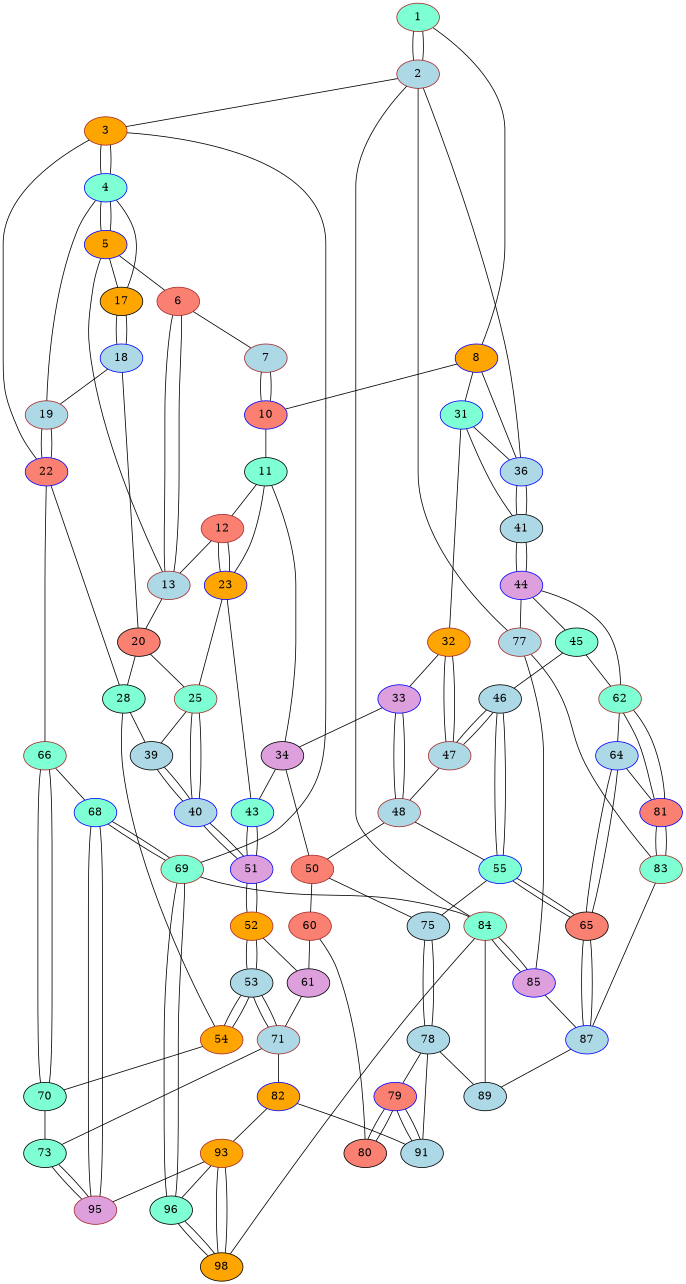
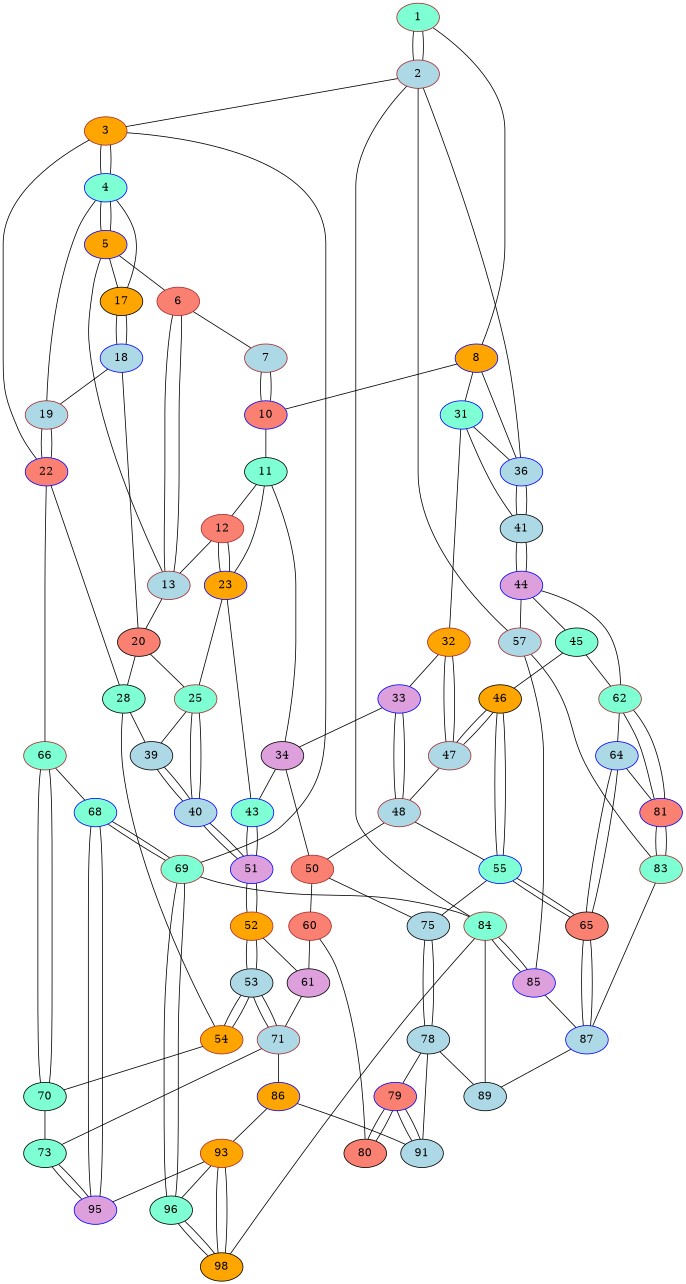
(520, 642) -> (520, 642)
(500, 699) -> (500, 699)
(278, 1097) -> (278, 1097)
(95, 1210) -> (95, 1210)
